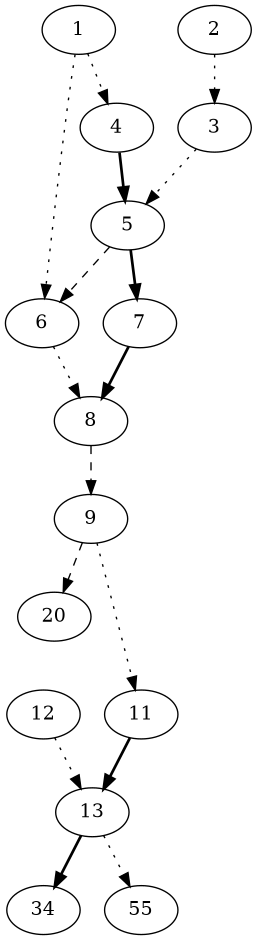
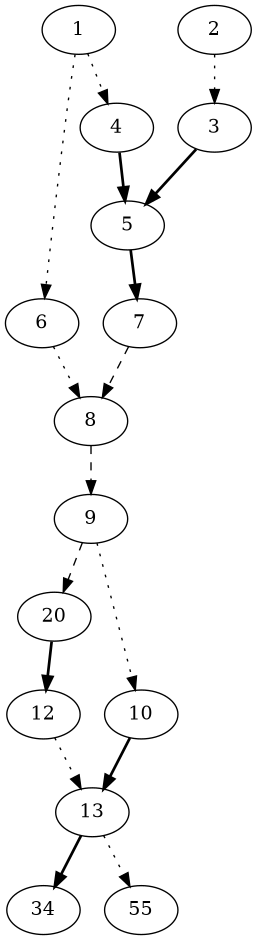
(176, 172) -> (176, 172)
(90, 269) -> none
(119, 366) -> (119, 366)
none -> (50, 659)
(141, 714) -> (141, 714)
